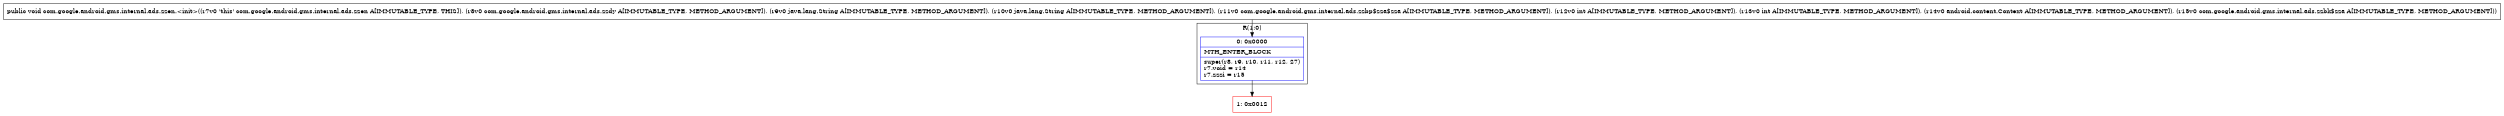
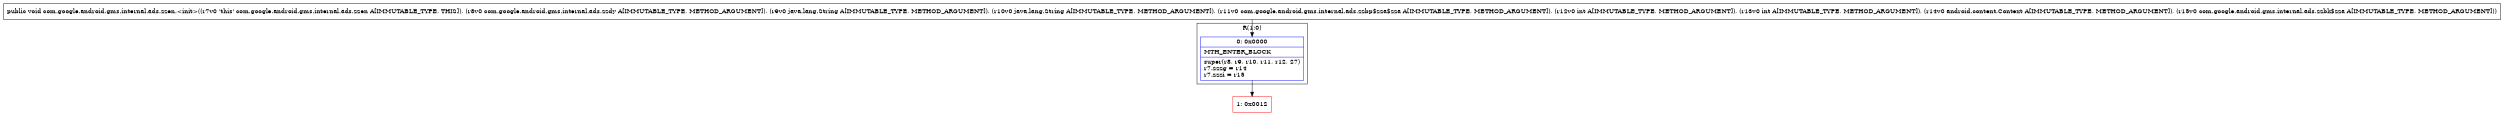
(1225, 68) -> (1225, 68)
